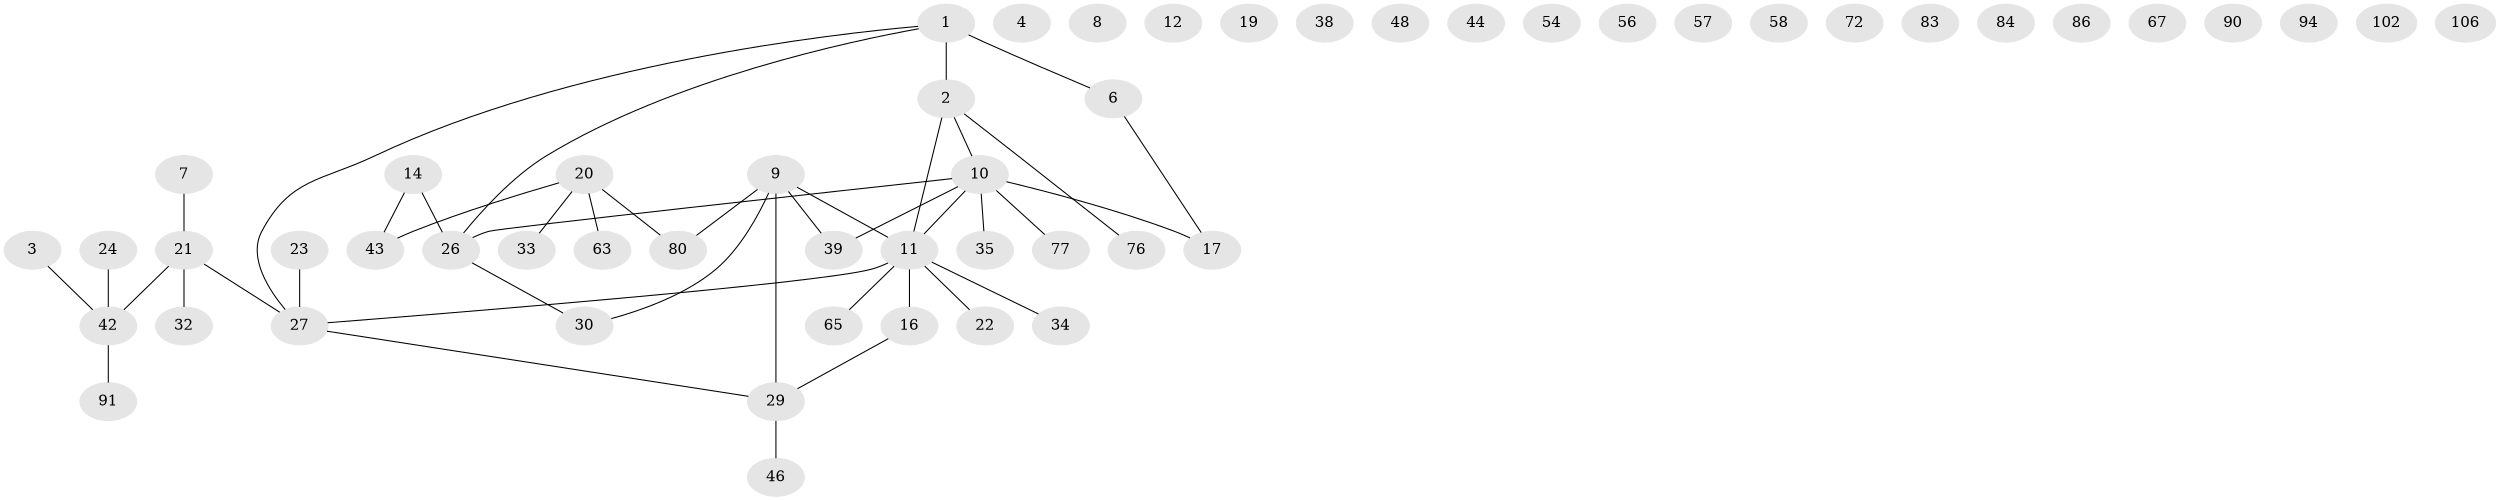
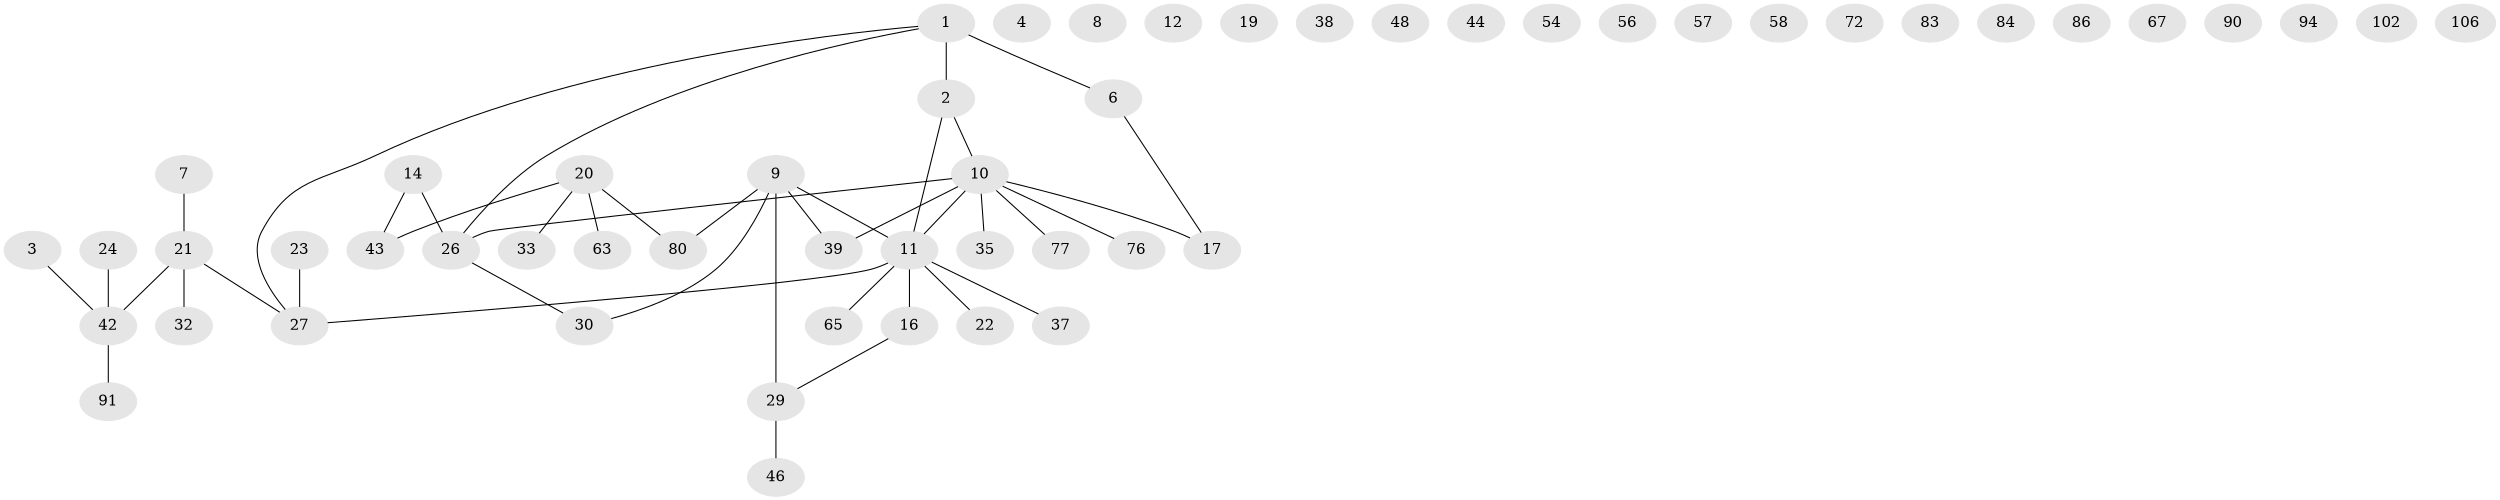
(1042, 174) -> (1058, 212)
(1061, 326) -> (1061, 326)
(538, 364) -> none
